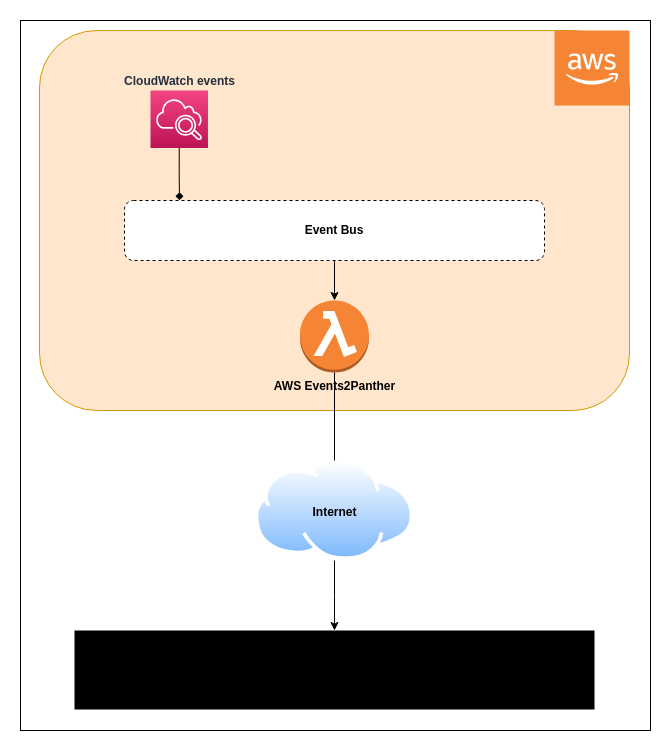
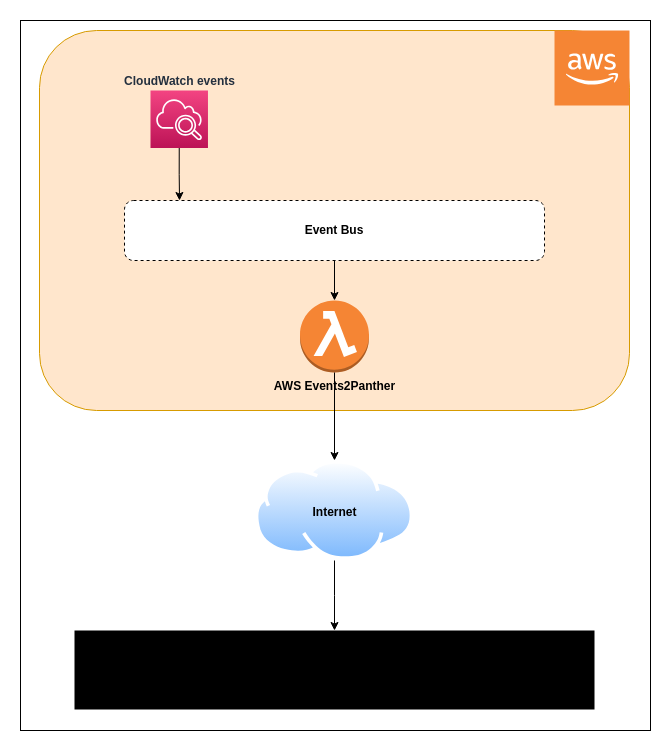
(179, 192) -> (179, 192)
(335, 455) -> (335, 452)
